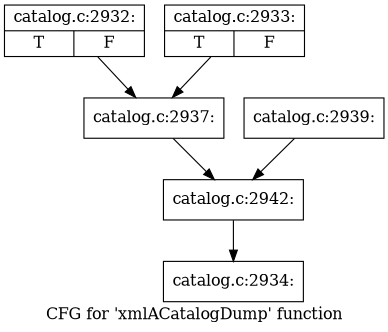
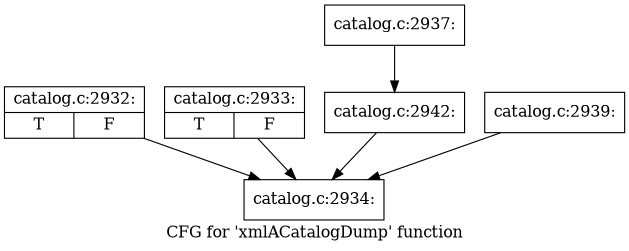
(113, 73) -> (197, 157)
(196, 73) -> (273, 155)
(278, 155) -> (440, 154)
